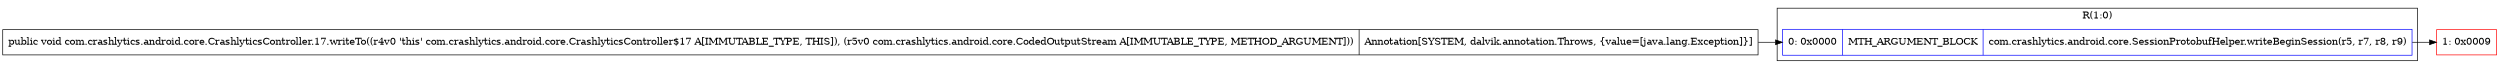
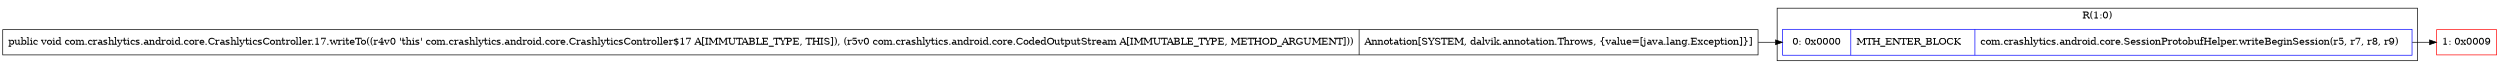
(1913, 42) -> (1909, 42)
